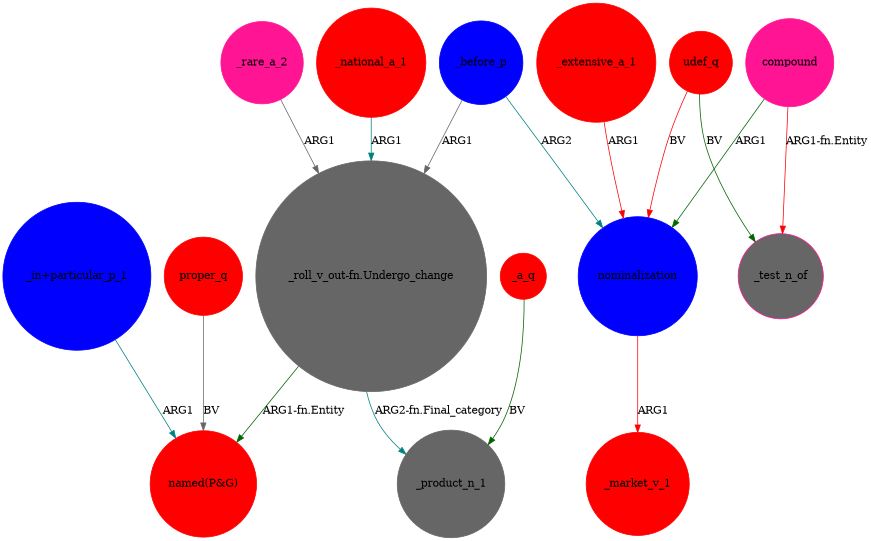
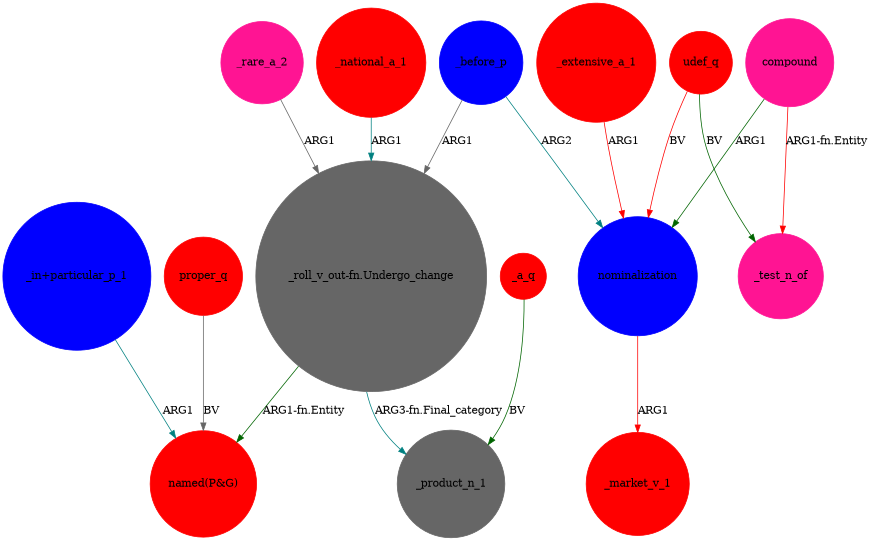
(781, 276) -> (781, 276)
(439, 411) -> (439, 411)
